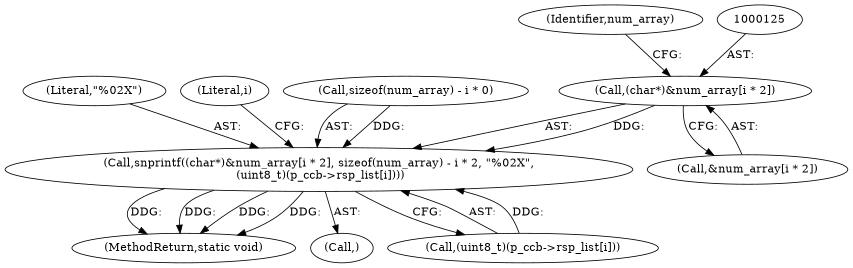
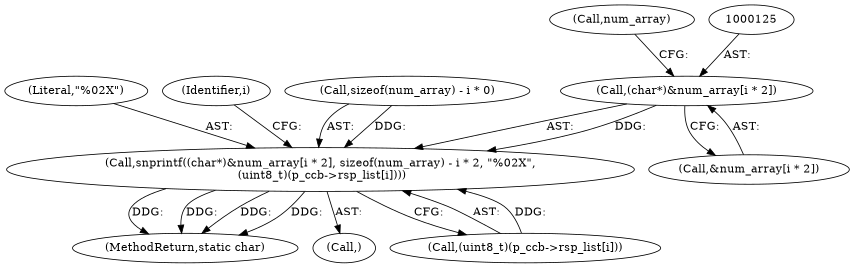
(611, 20) -> (622, 20)
(225, 91) -> (216, 91)
(184, 248) -> (185, 248)
